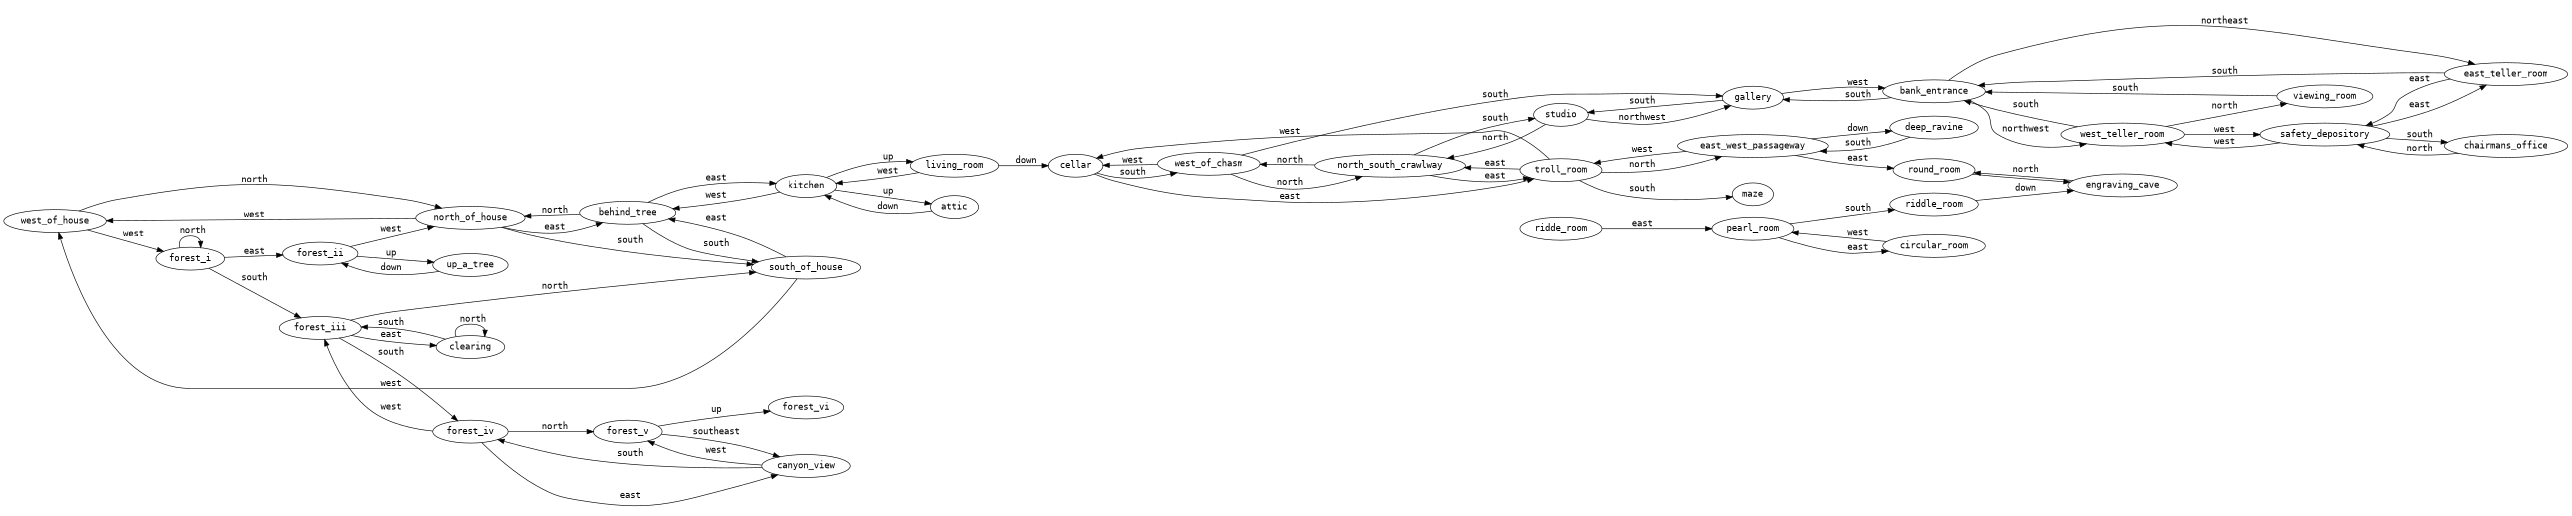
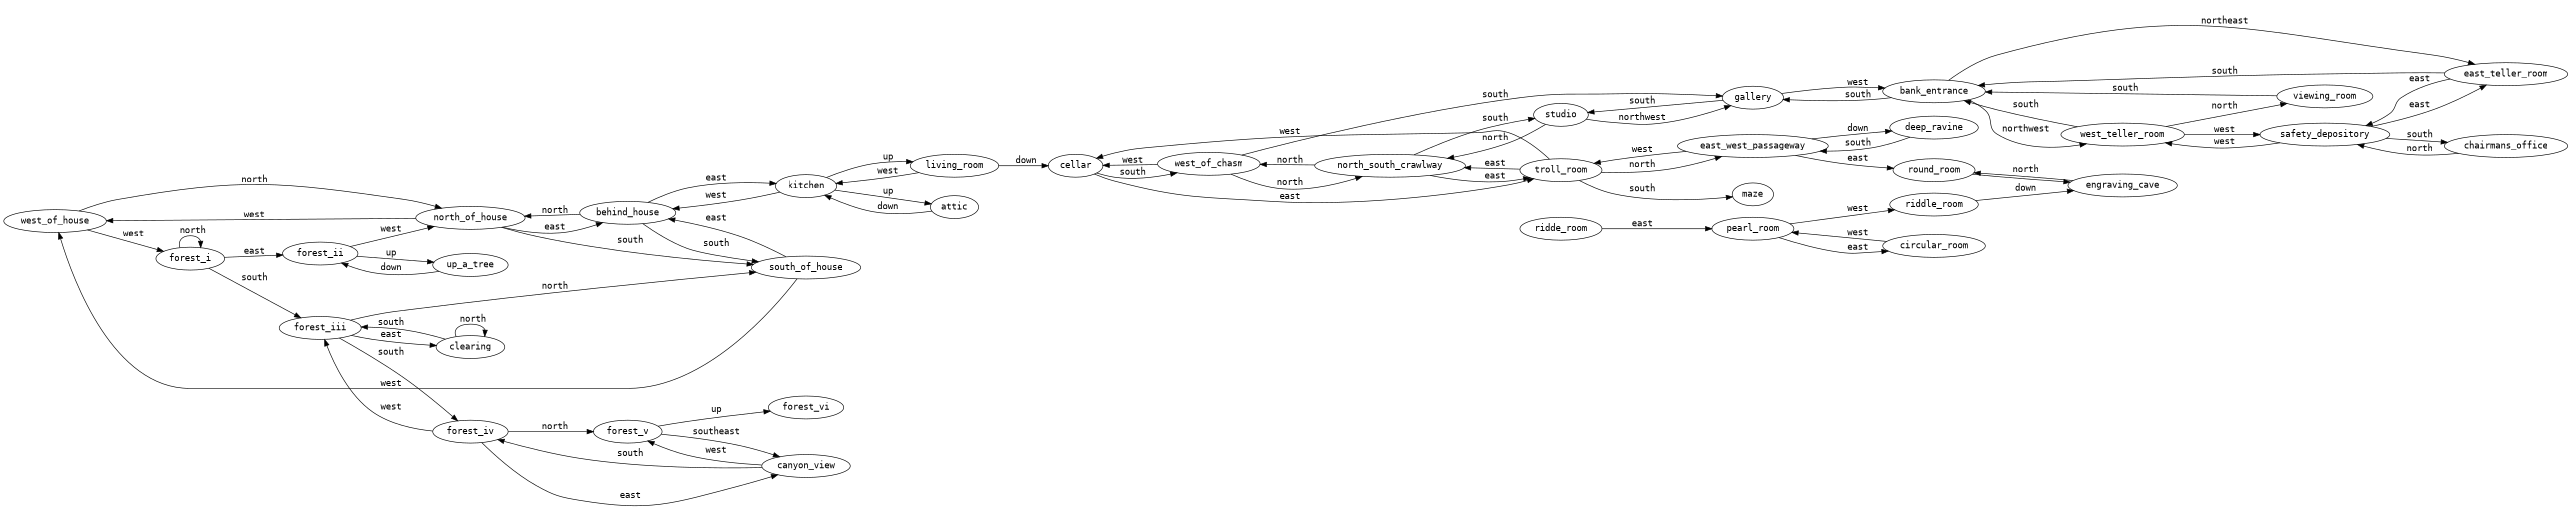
(1855, 209) -> (1855, 209)
(628, 213) -> (628, 213)
